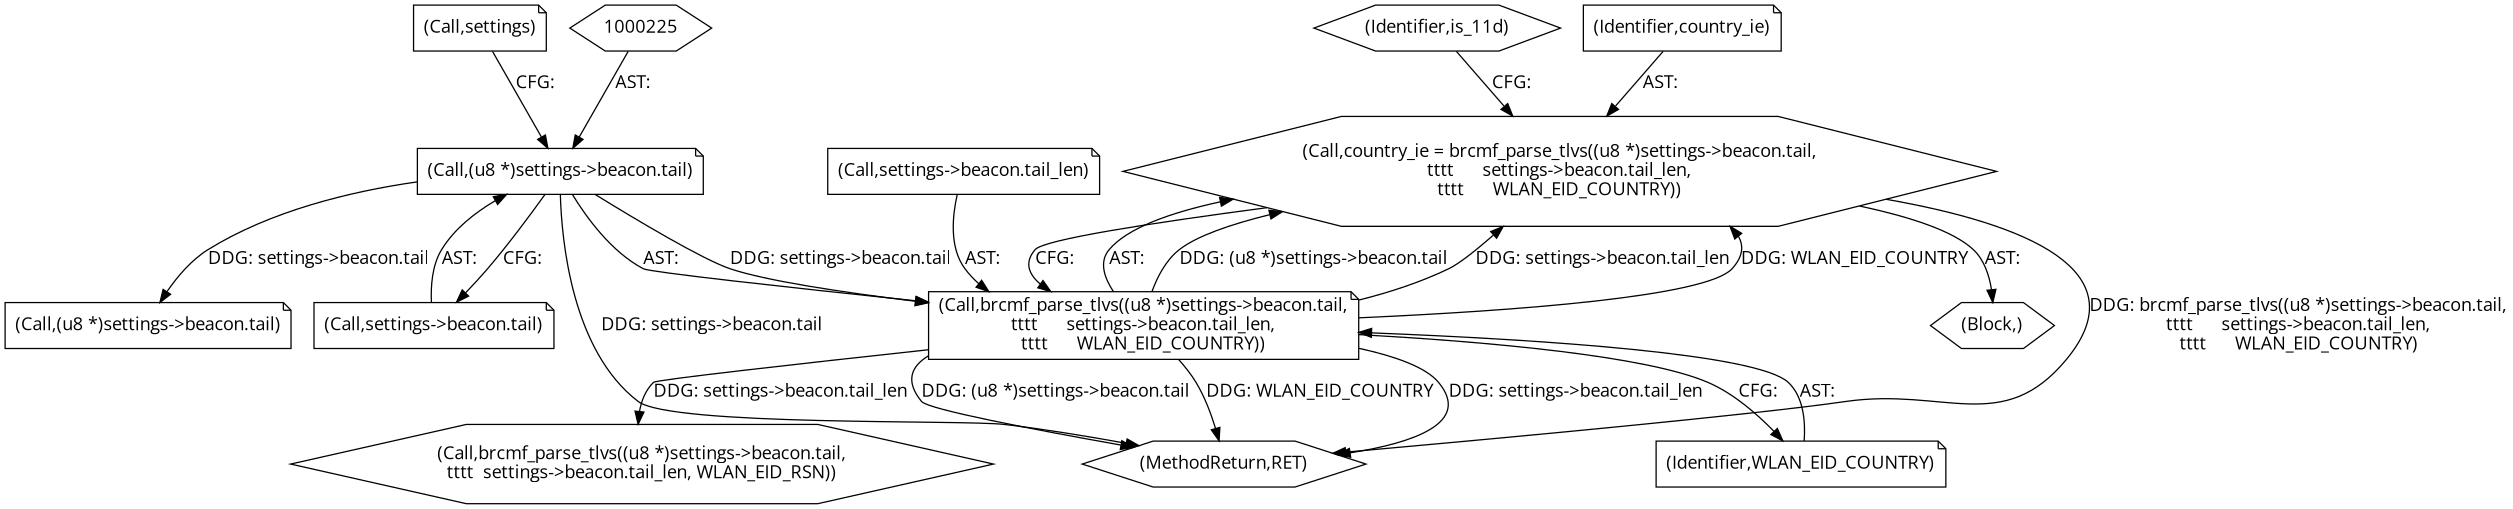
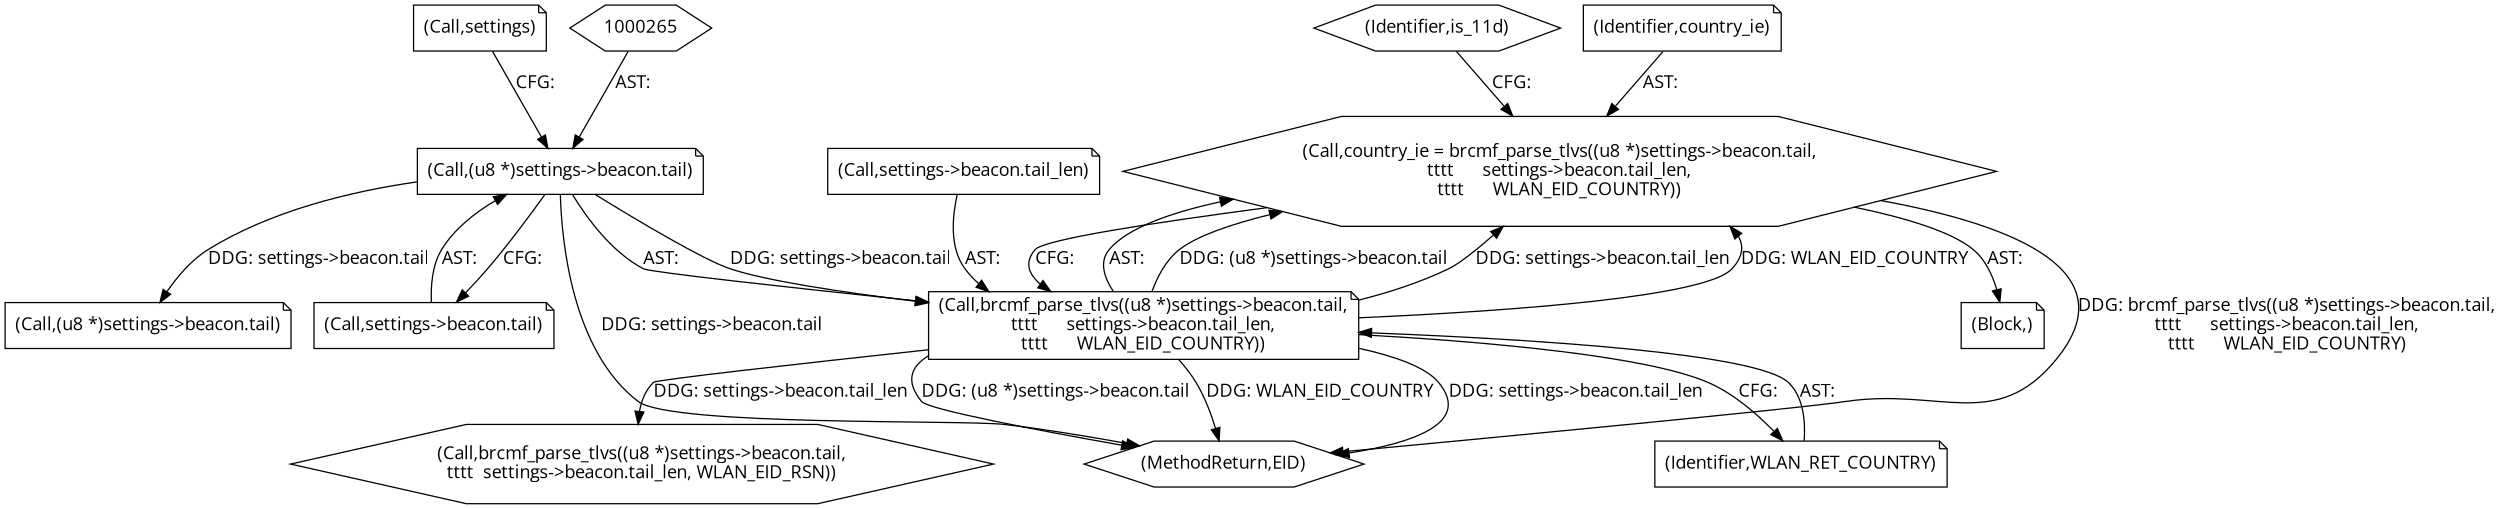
(641, 28) -> (641, 28)
(1992, 326) -> (2003, 326)
(1224, 464) -> (1224, 464)
(1801, 464) -> (1801, 464)
